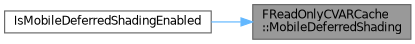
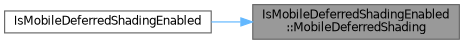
(332, 22) -> (356, 22)
